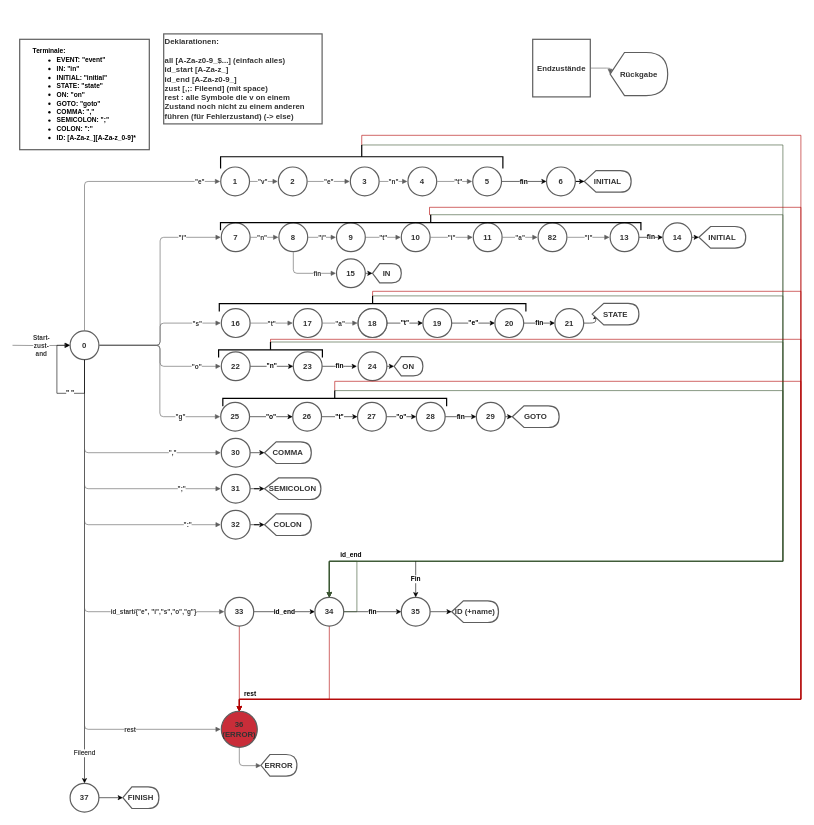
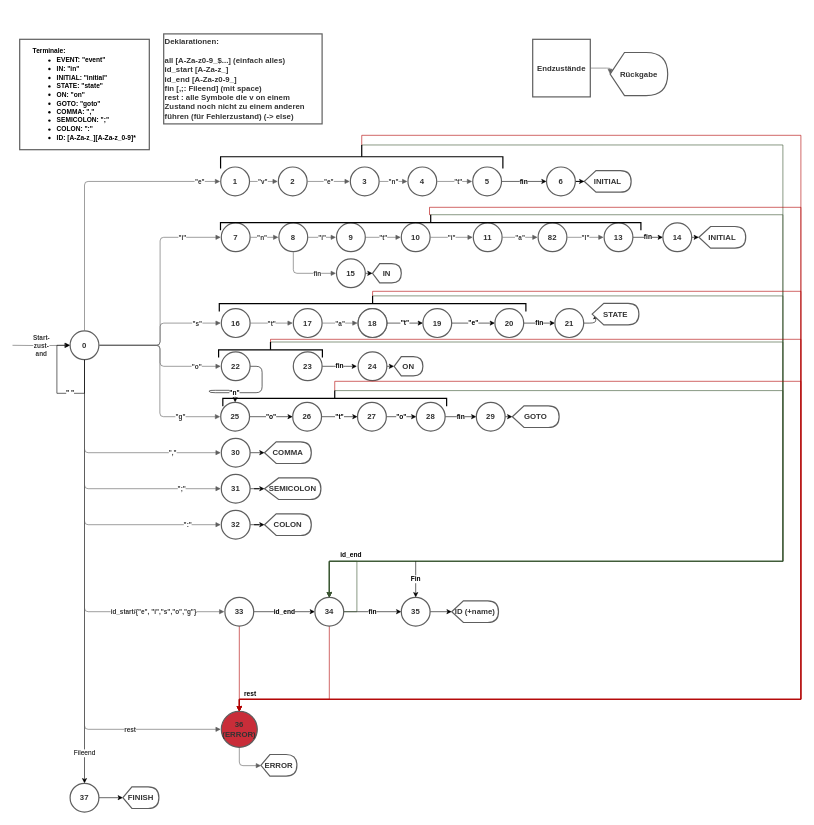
(243, 79) -> (243, 79)
(624, 237) -> (618, 237)
(268, 366) -> (209, 392)
